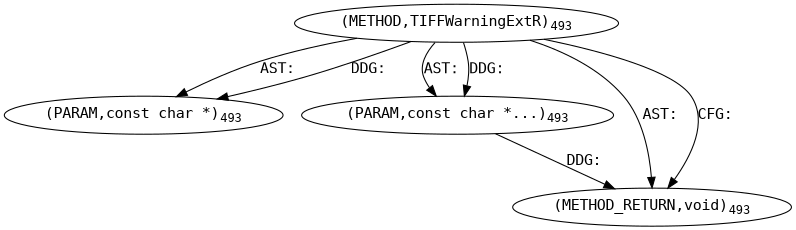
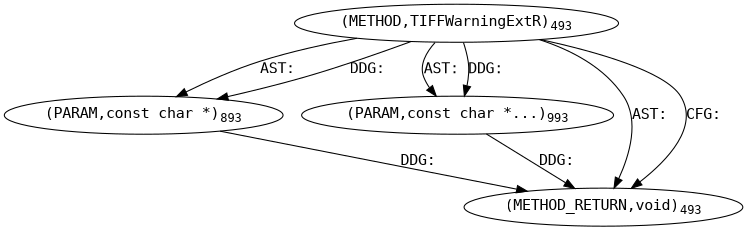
(231, 114) -> (231, 114)
(558, 114) -> (558, 114)
none -> (368, 160)
